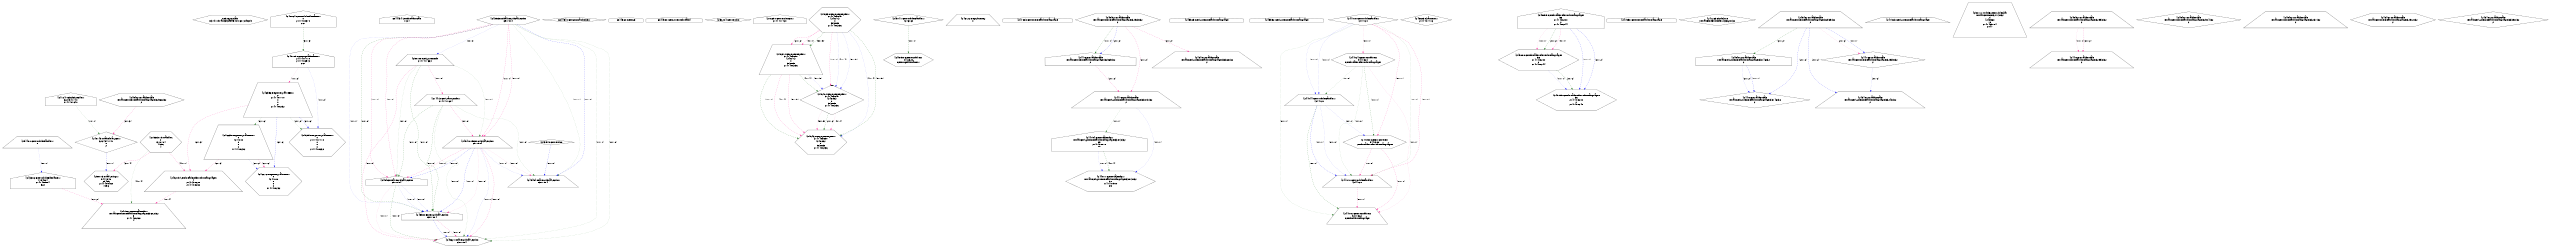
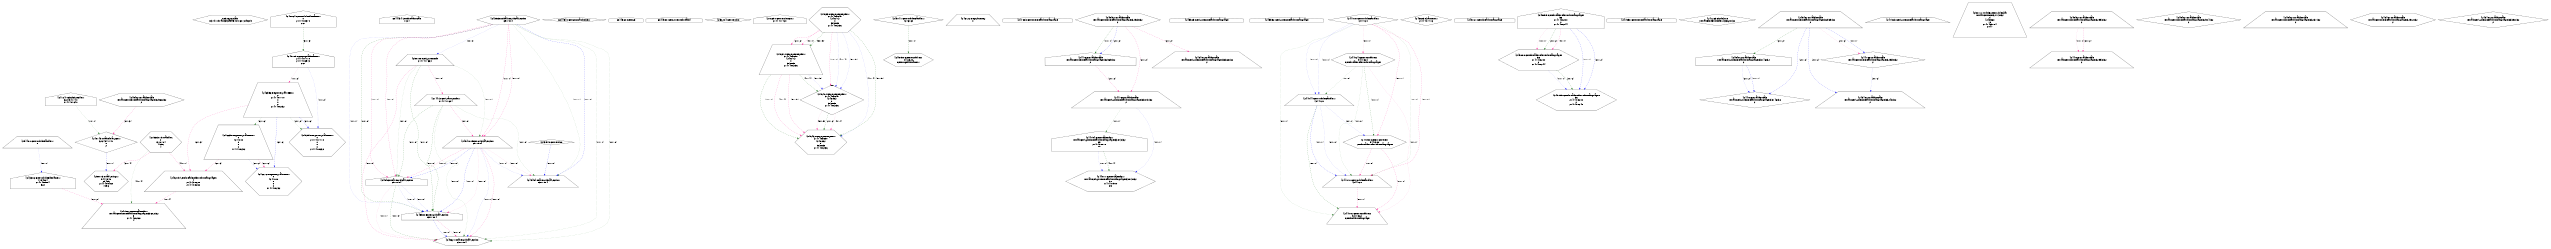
none -> (1485, 20)
